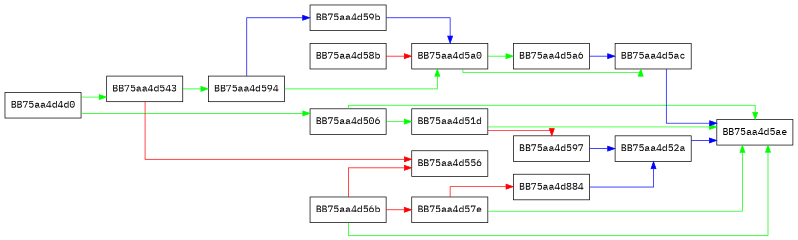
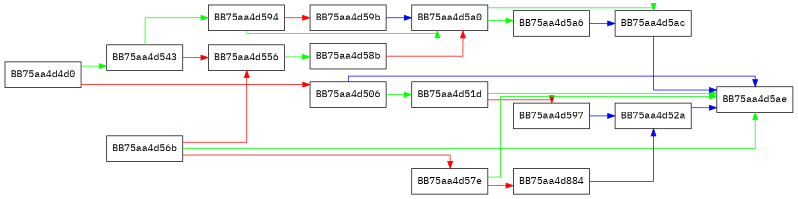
(247, 19) -> (294, 18)
none -> (294, 57)
(554, 105) -> (551, 76)
(192, 113) -> (192, 85)
